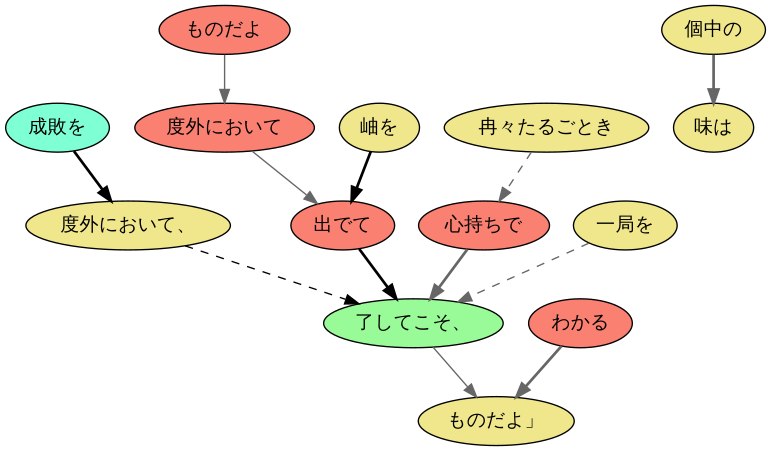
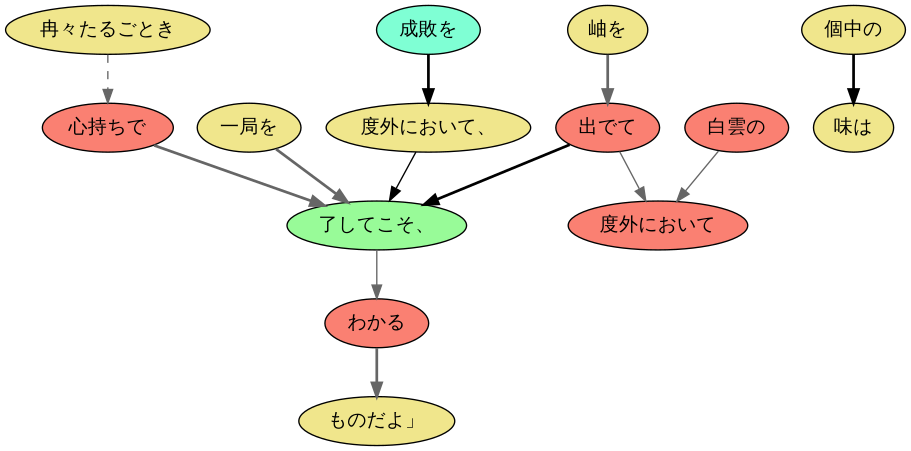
(225, 30) -> (737, 128)
(714, 72) -> (854, 72)
(364, 170) -> (608, 72)
(279, 173) -> (629, 170)
(530, 270) -> (306, 172)
(265, 273) -> (406, 170)
(450, 367) -> (377, 268)
